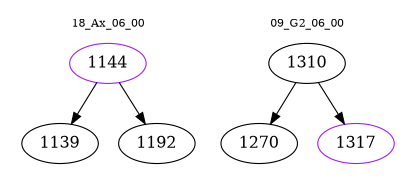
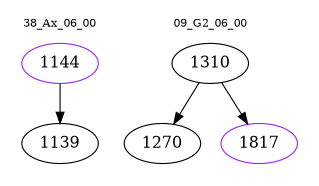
(108, 24) -> (60, 24)
(157, 144) -> none
(356, 144) -> (259, 144)
